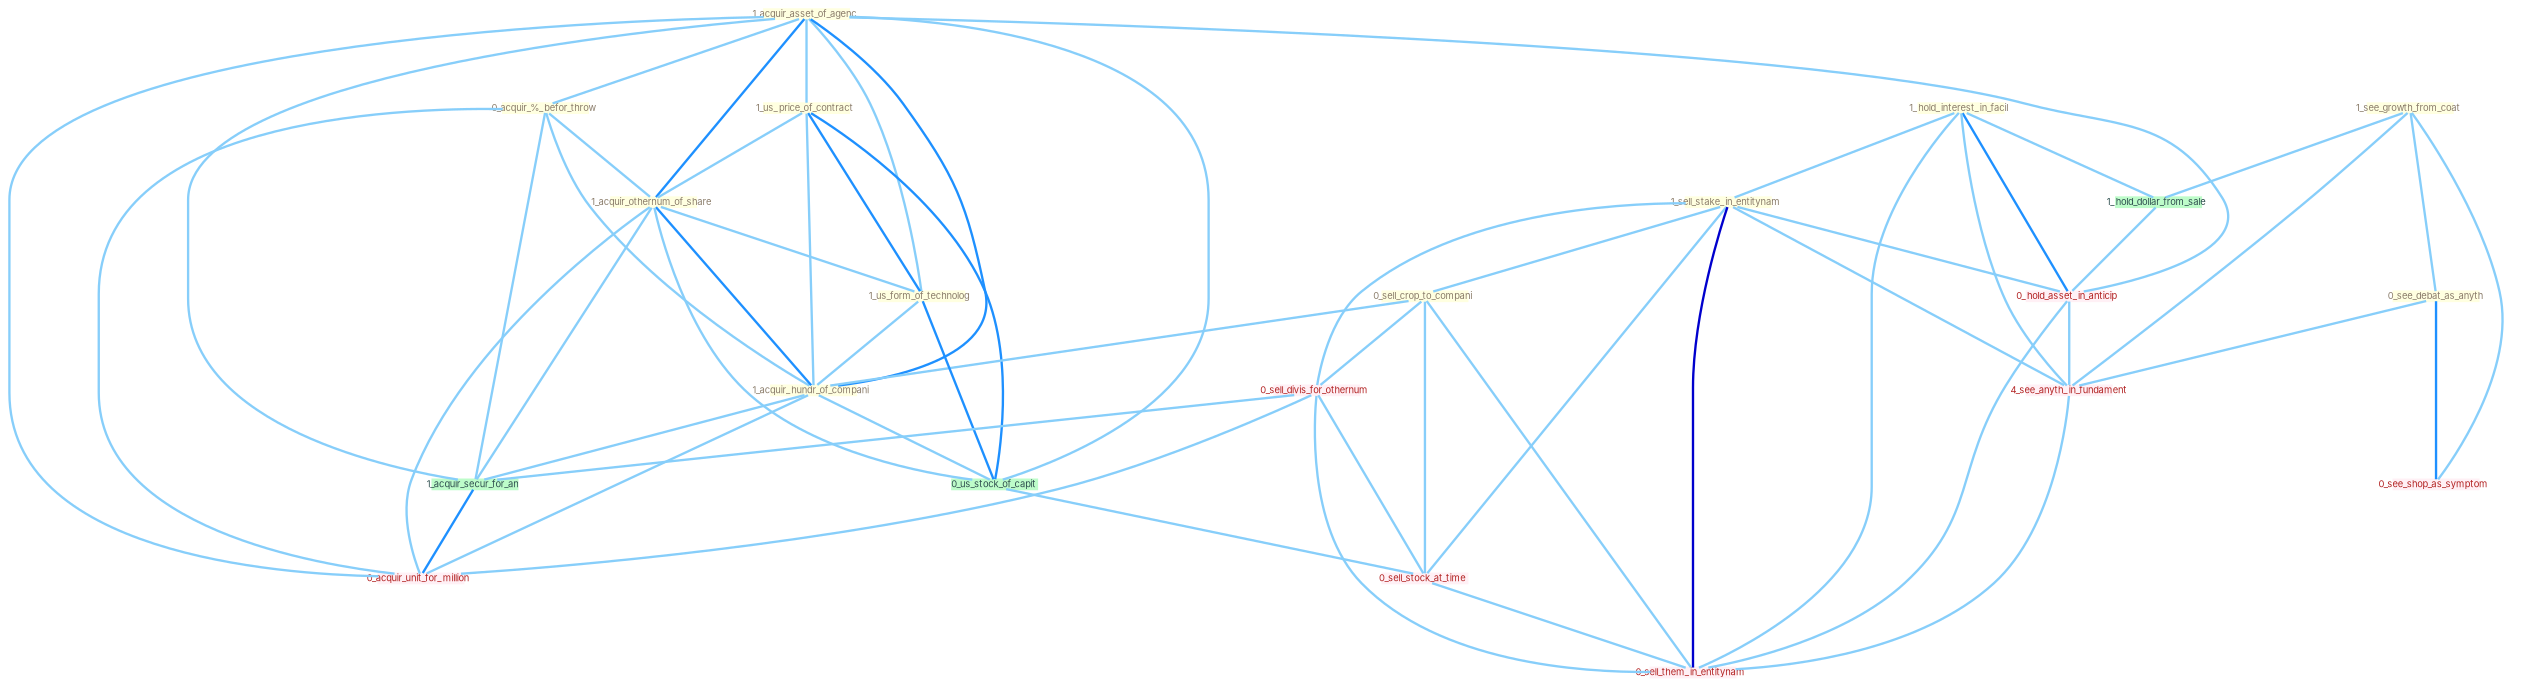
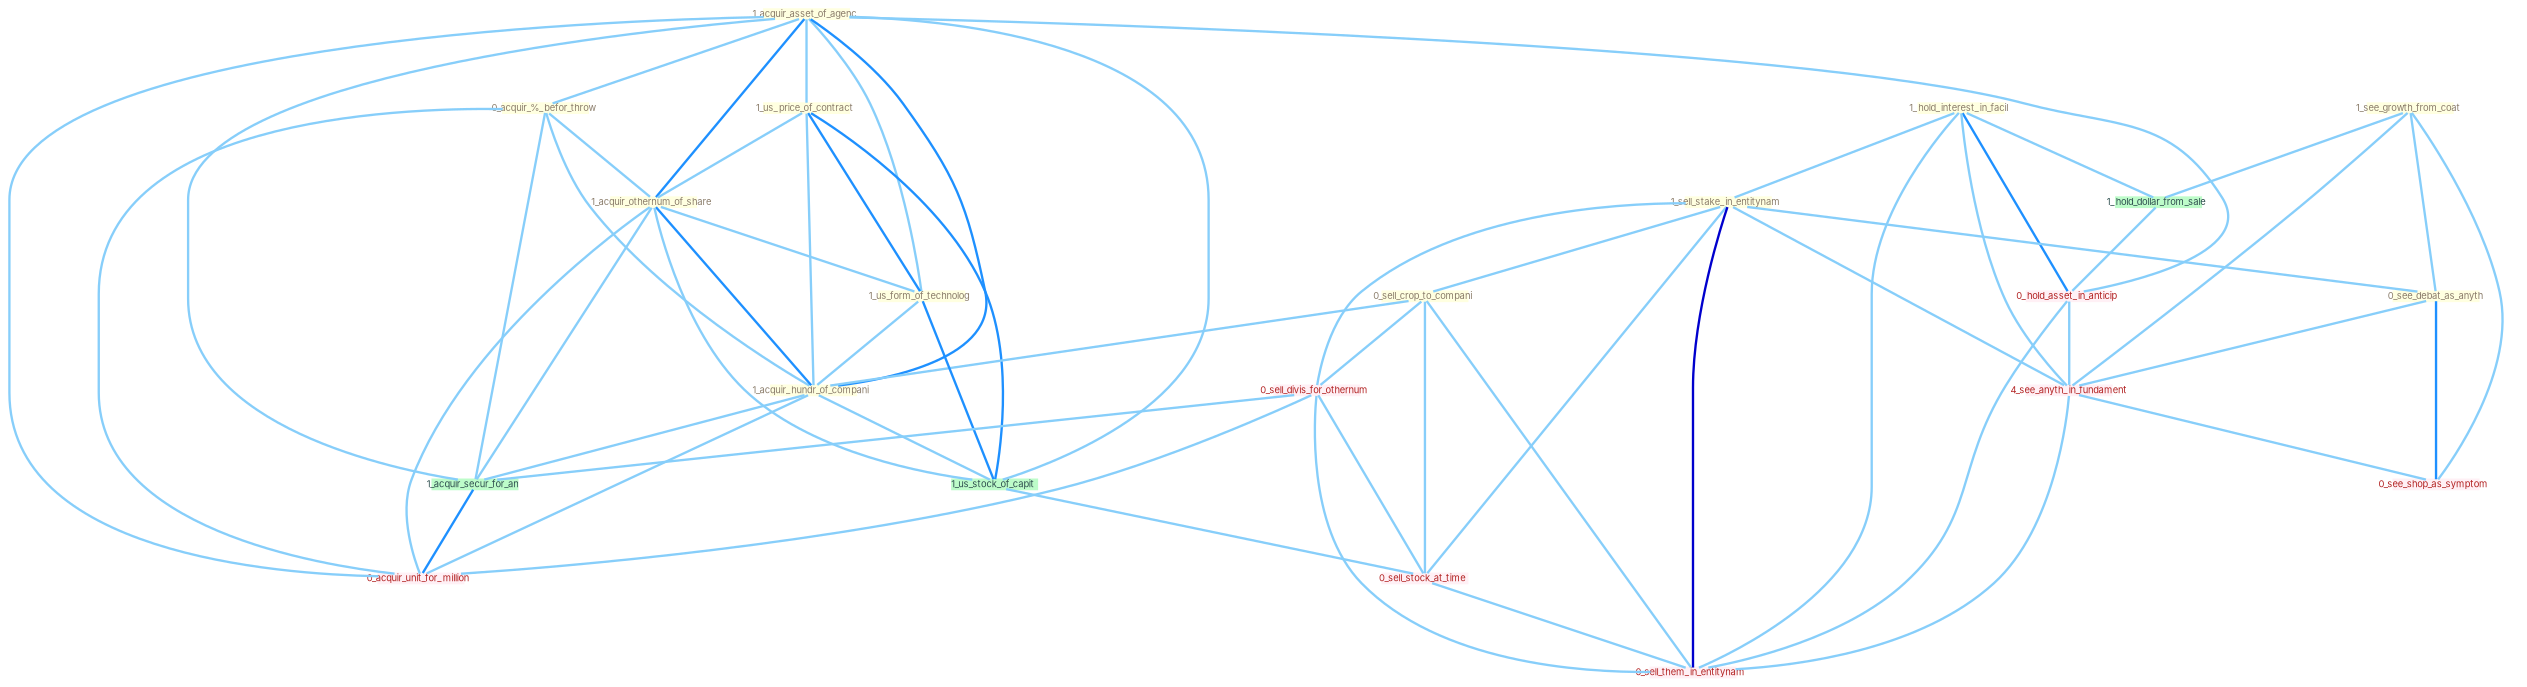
(1899, 249) -> (2082, 249)
none -> (2252, 437)
(995, 484) -> (995, 484)
